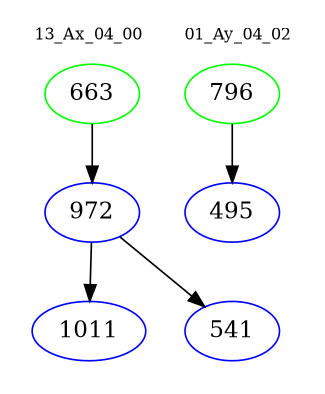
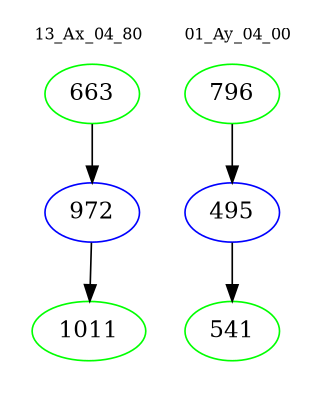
(89, 35) -> (89, 35)
(238, 35) -> (238, 35)
(147, 259) -> (232, 264)
(89, 331) -> (89, 331)
(232, 331) -> (232, 331)
